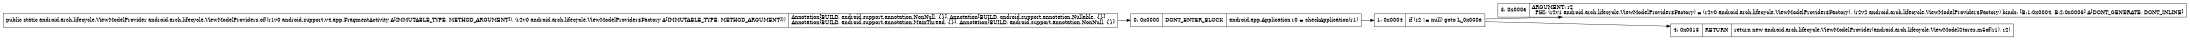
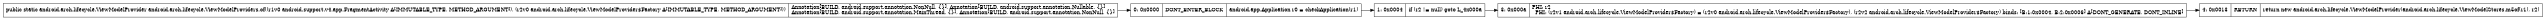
(1553, 7) -> (1542, 7)
(1445, 20) -> (1445, 10)
(1576, 24) -> (2191, 10)
